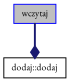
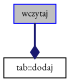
(35, 68) -> (35, 68)
